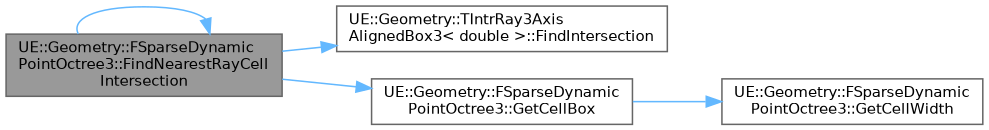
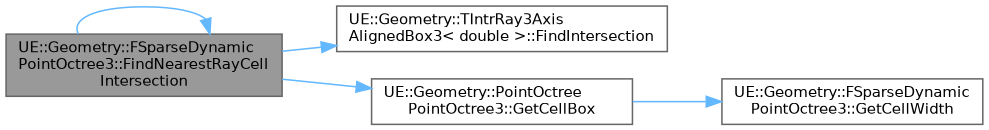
(502, 102) -> (502, 102)
